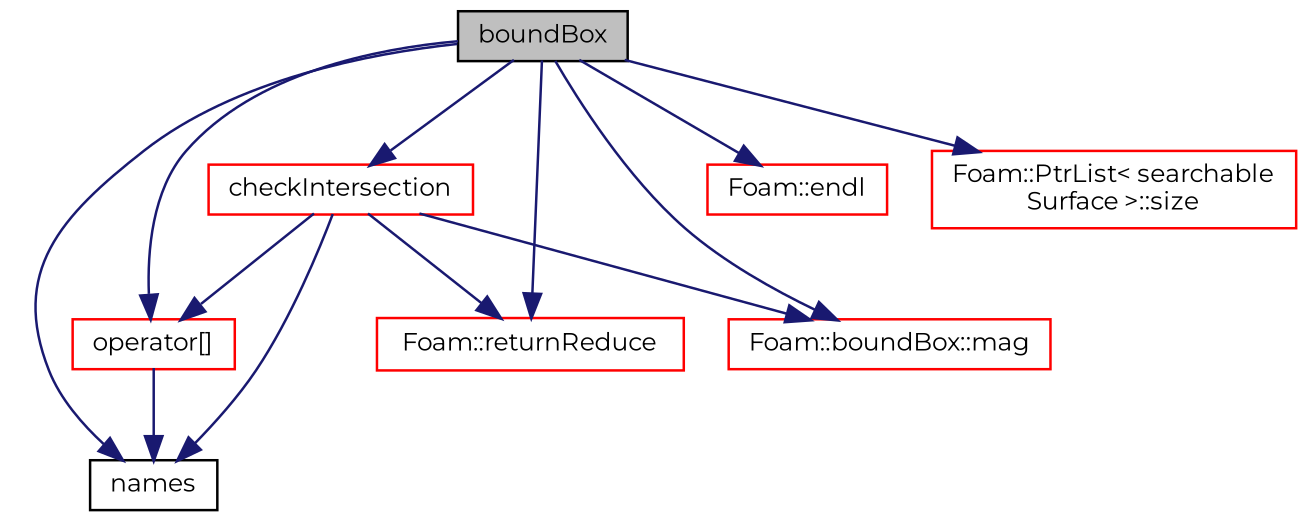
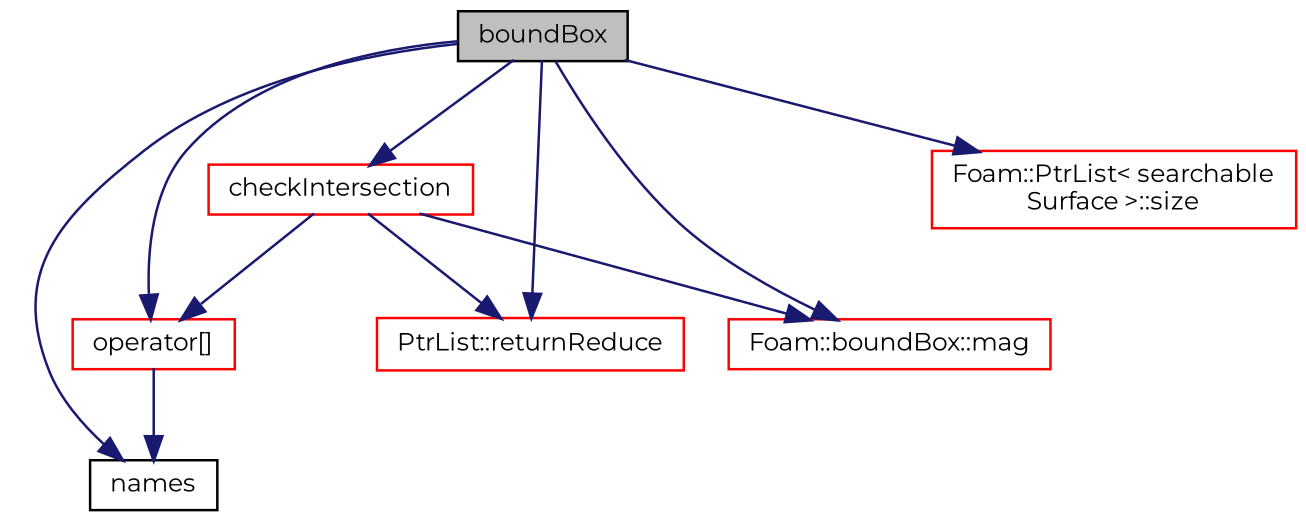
(797, 190) -> none
(277, 337) -> none
(530, 344) -> (530, 344)
